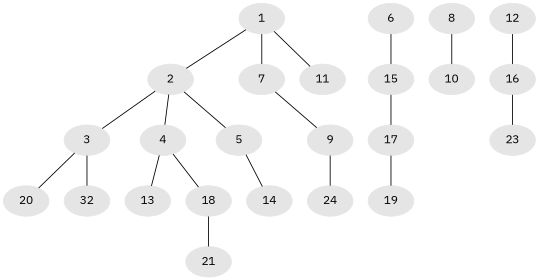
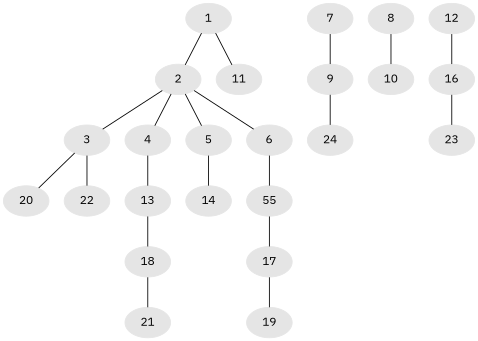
(262, 49) -> none
(391, 79) -> (269, 201)
none -> (224, 110)
(186, 171) -> (148, 231)
(87, 201) -> (87, 201)
